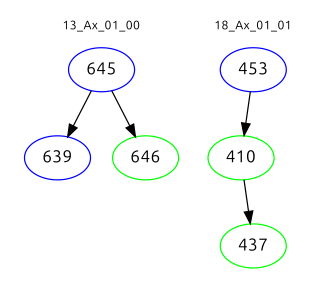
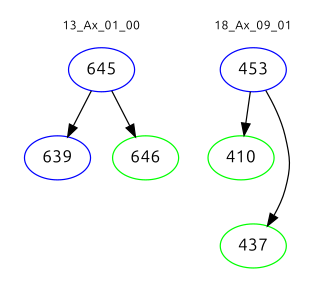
(253, 26) -> (253, 26)
(246, 196) -> (288, 152)
